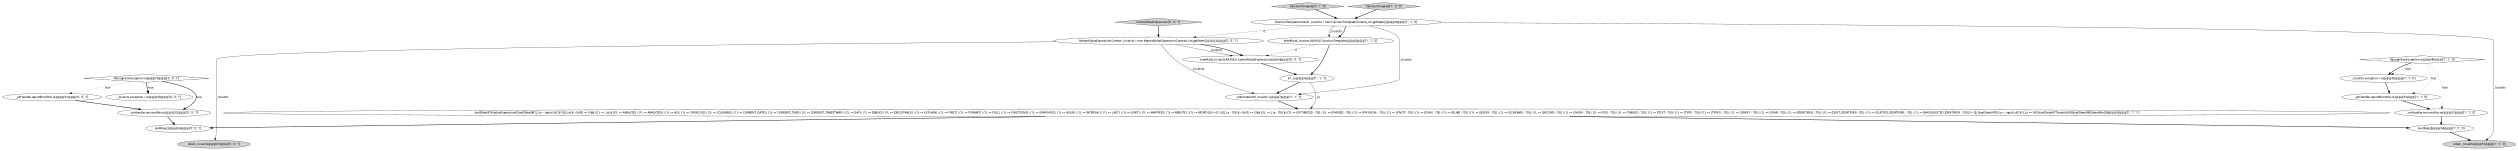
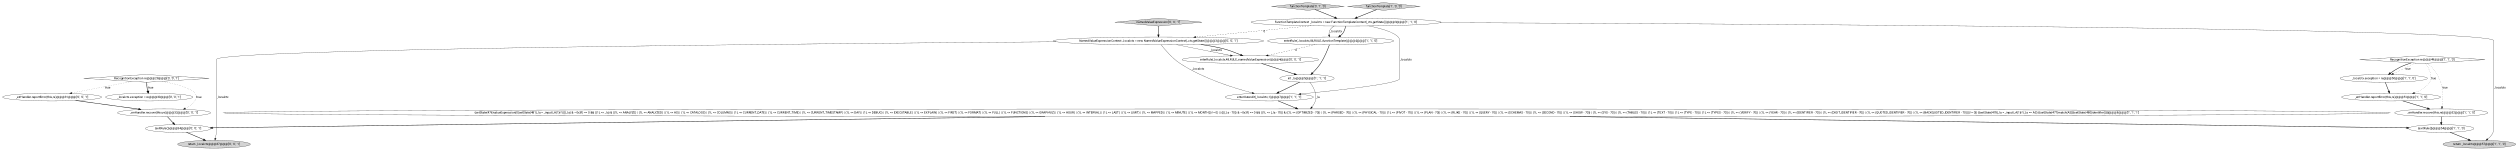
(189, 89) -> (189, 89)
none -> (195, 136)
